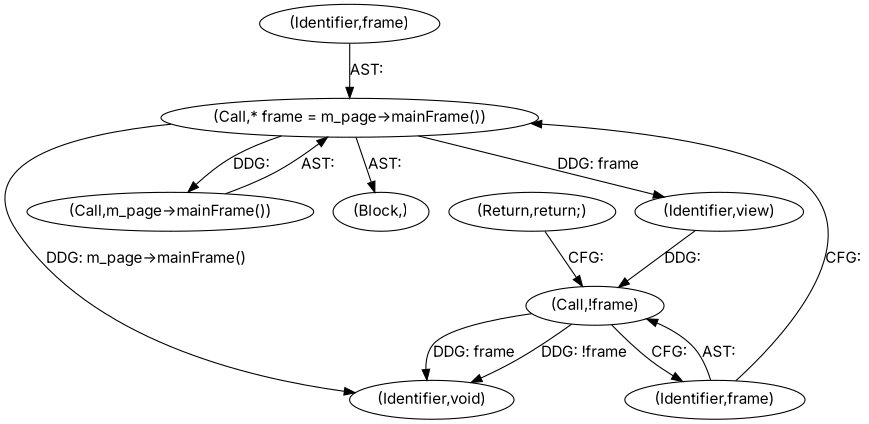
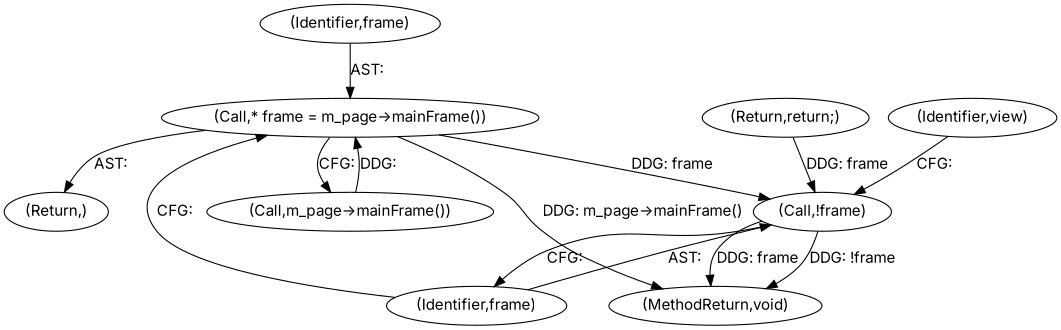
(254, 165) -> (339, 165)
(320, 165) -> (380, 165)
(536, 165) -> (599, 165)
(381, 212) -> (56, 212)
(588, 259) -> (847, 165)
(685, 259) -> (936, 165)
(432, 400) -> (715, 306)
